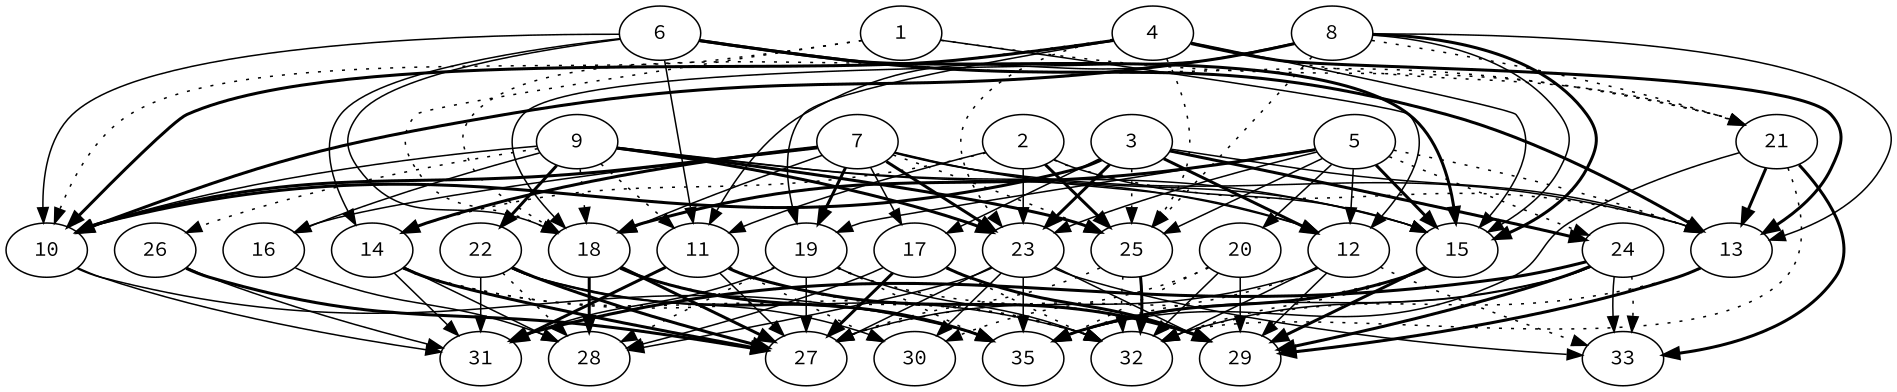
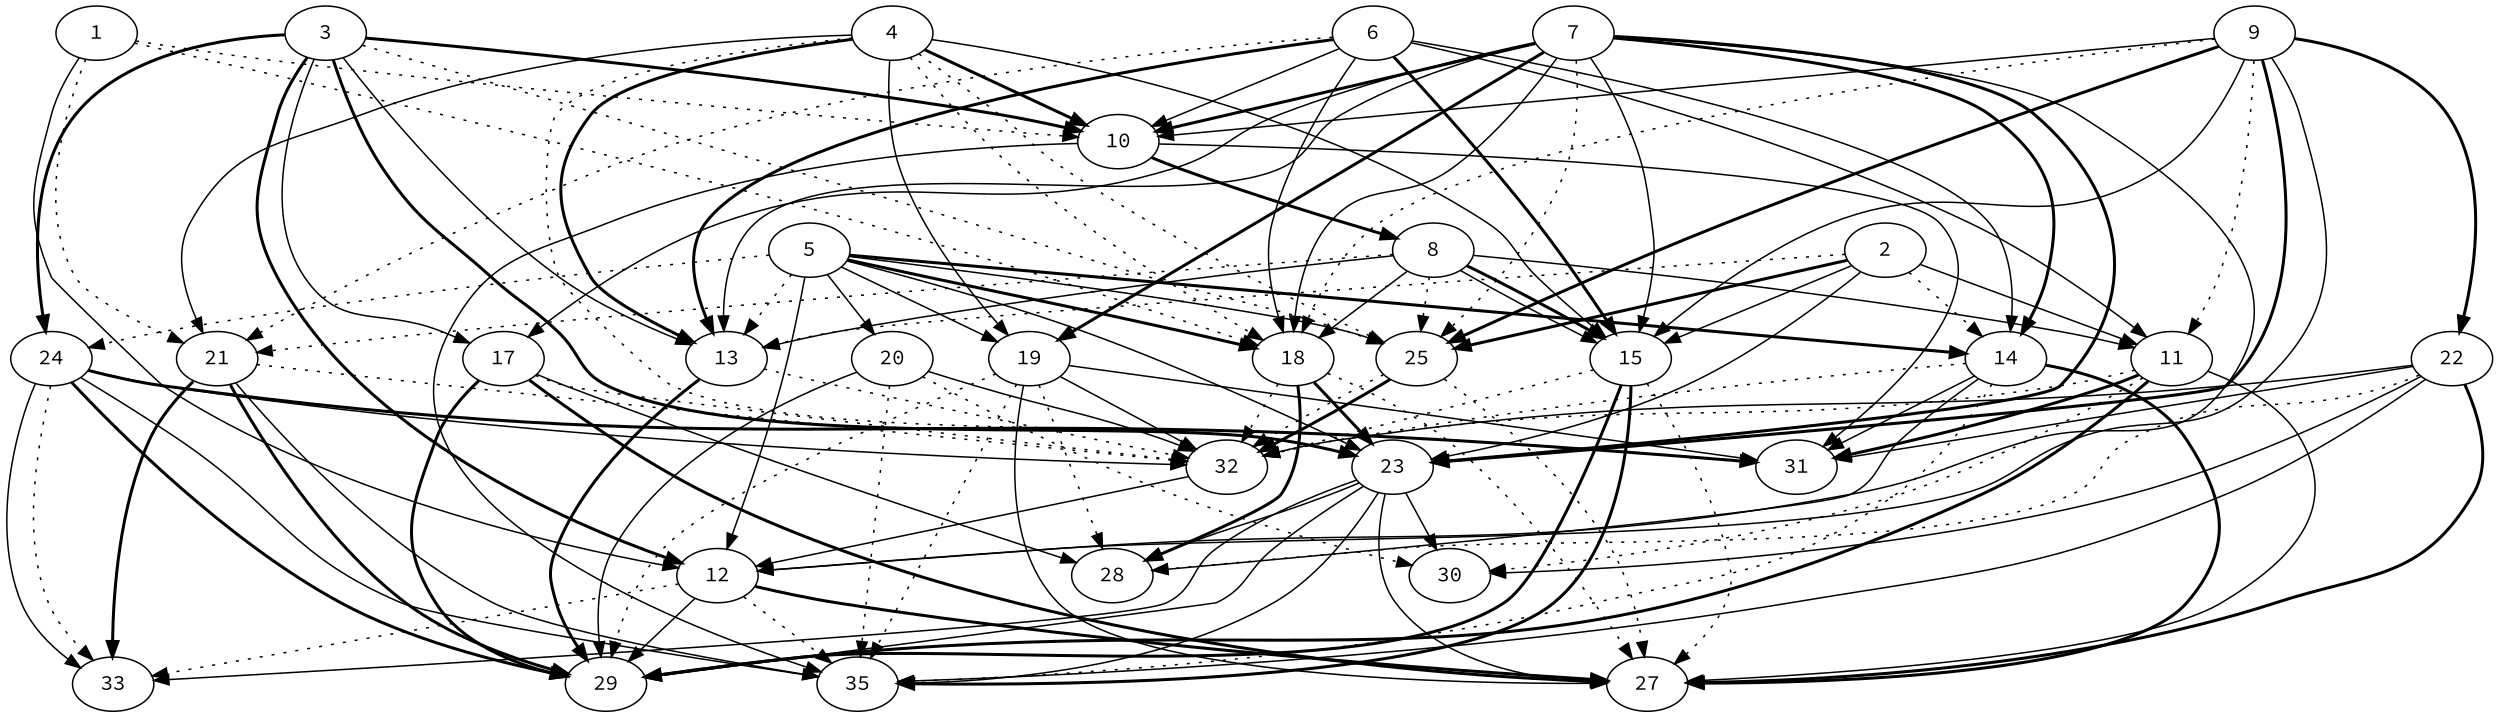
(1461, 79) -> (432, 92)
(686, 91) -> (1266, 198)
(1757, 189) -> (361, 563)
(1401, 190) -> (1400, 304)
(155, 250) -> none
(264, 250) -> none
(691, 301) -> (1497, 486)
(1247, 301) -> (980, 520)
(798, 304) -> (1346, 416)
(1085, 304) -> (1172, 645)
